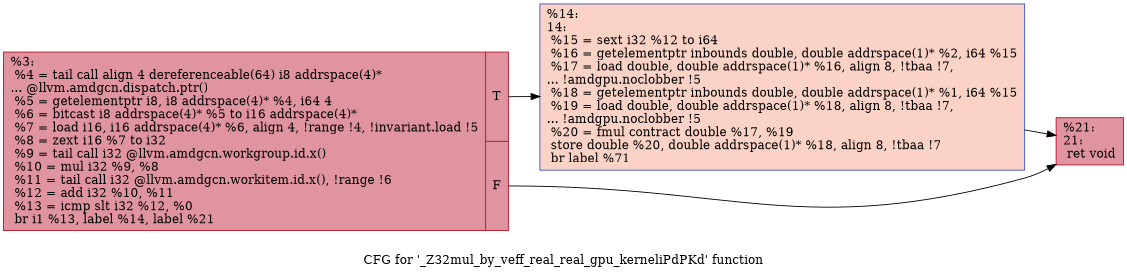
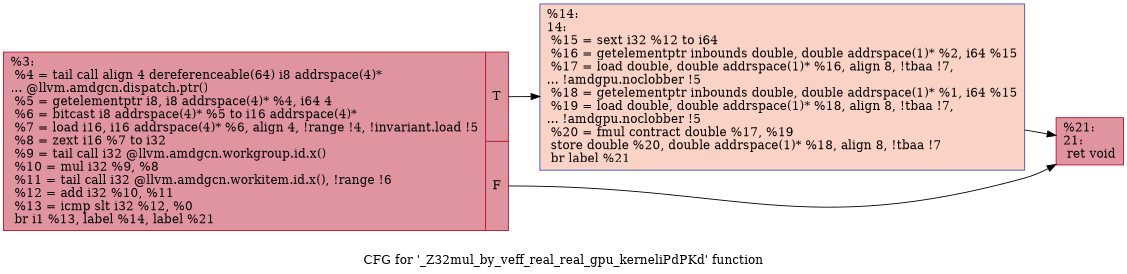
(589, 159) -> (589, 159)
